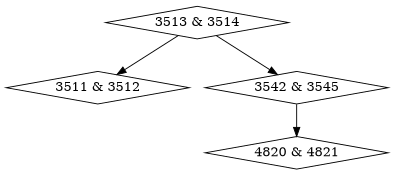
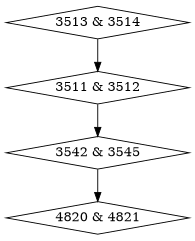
(243, 53) -> (98, 116)
